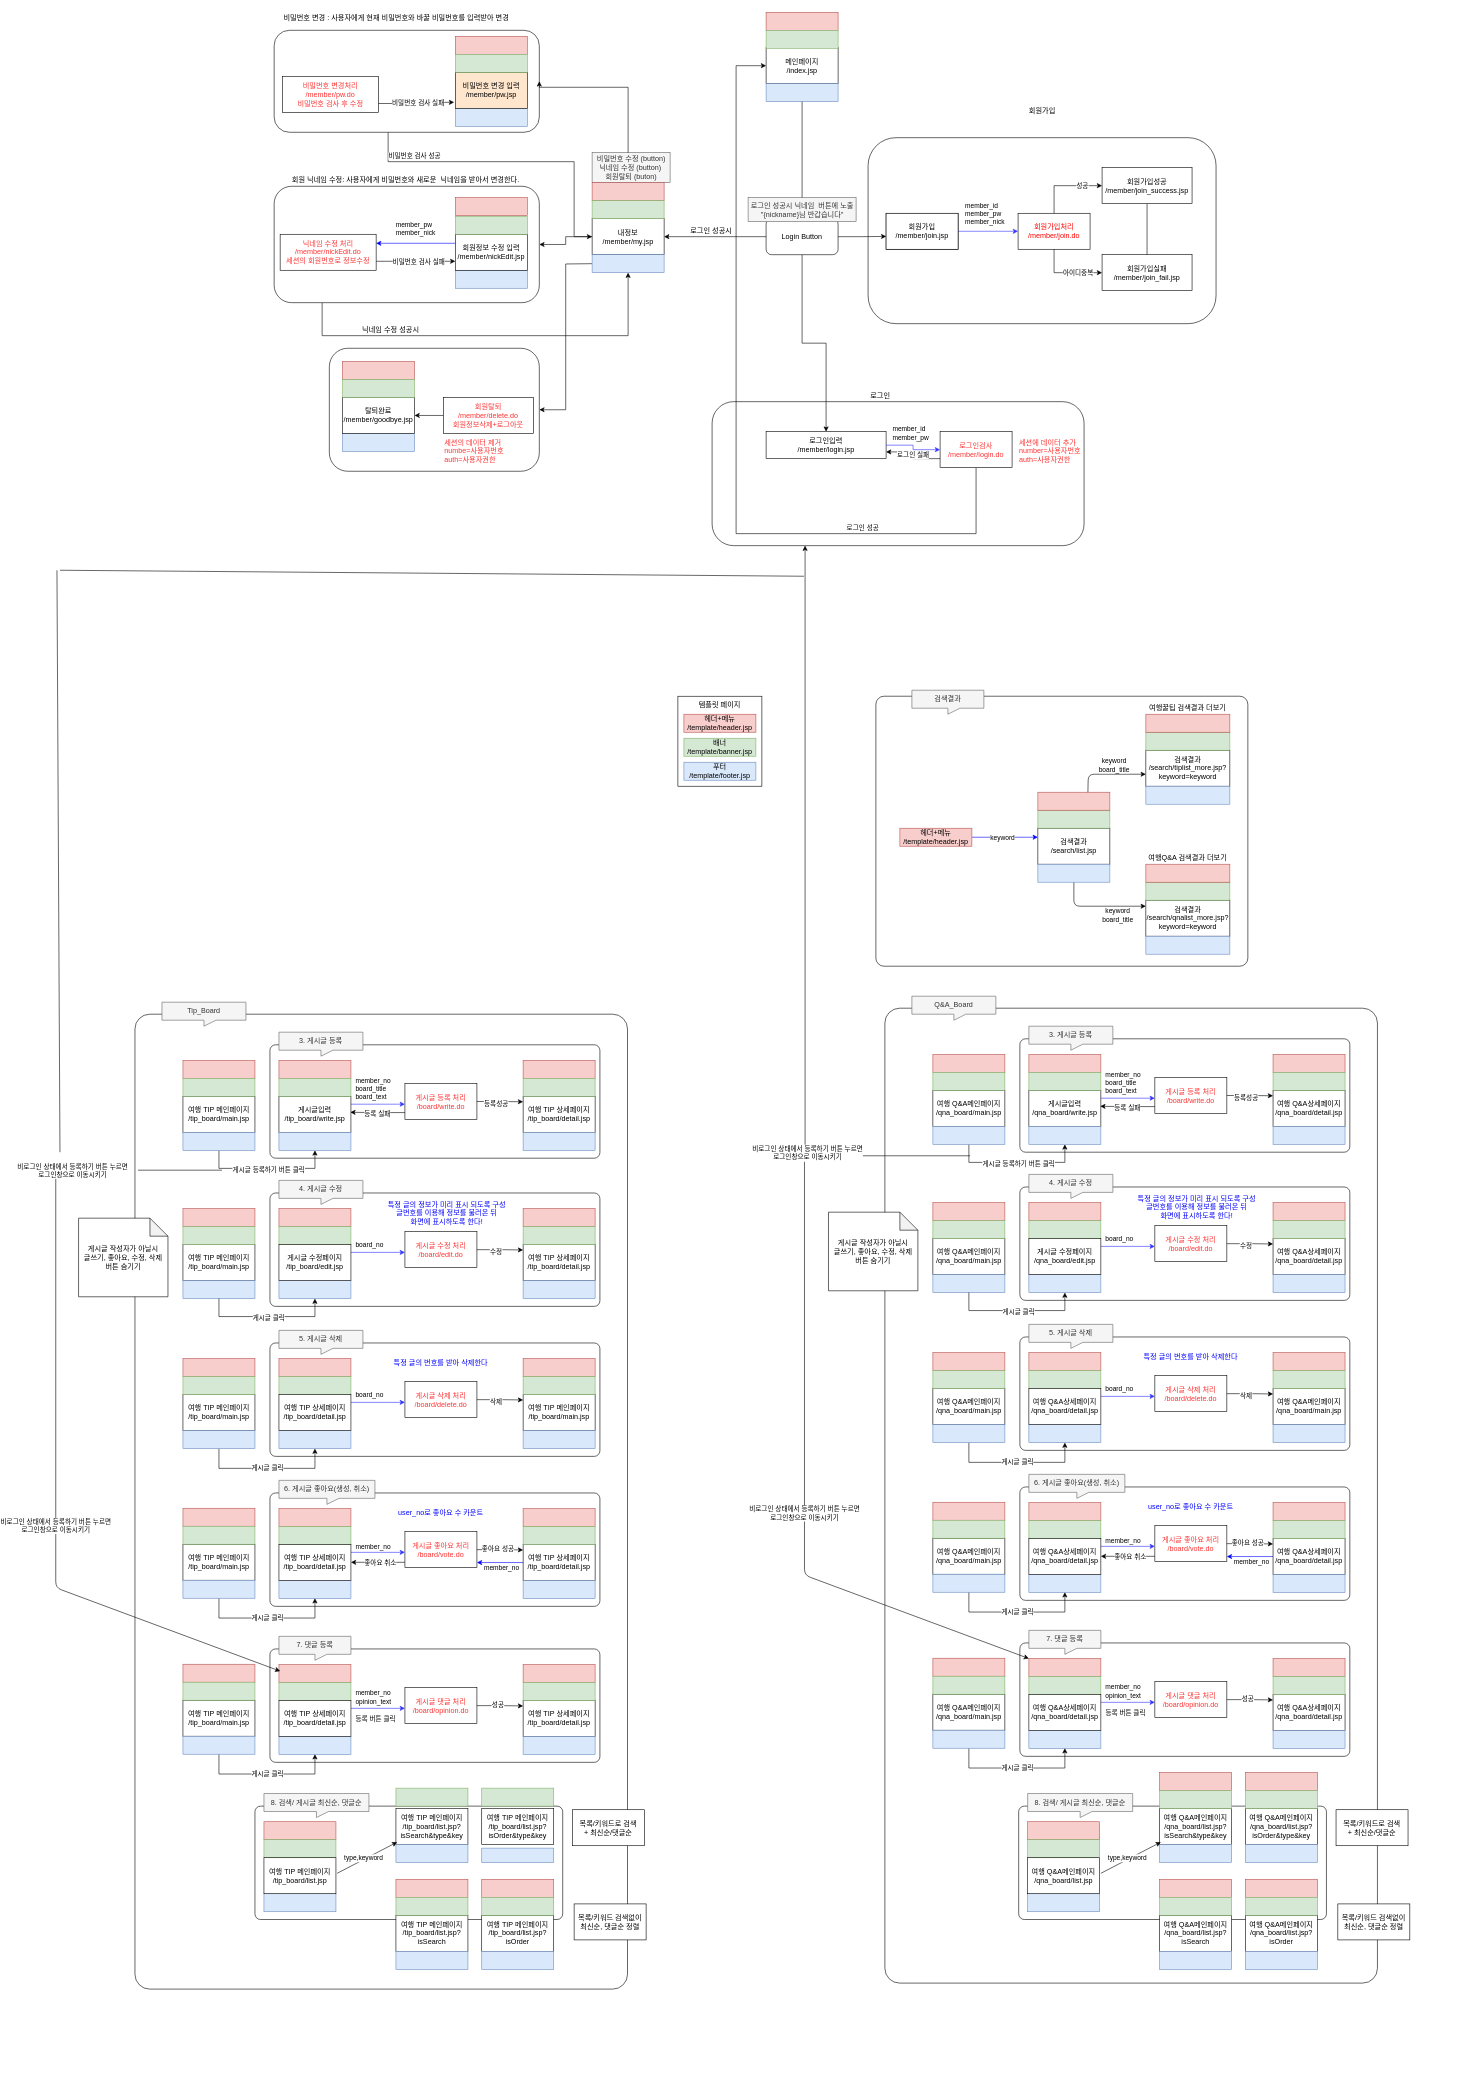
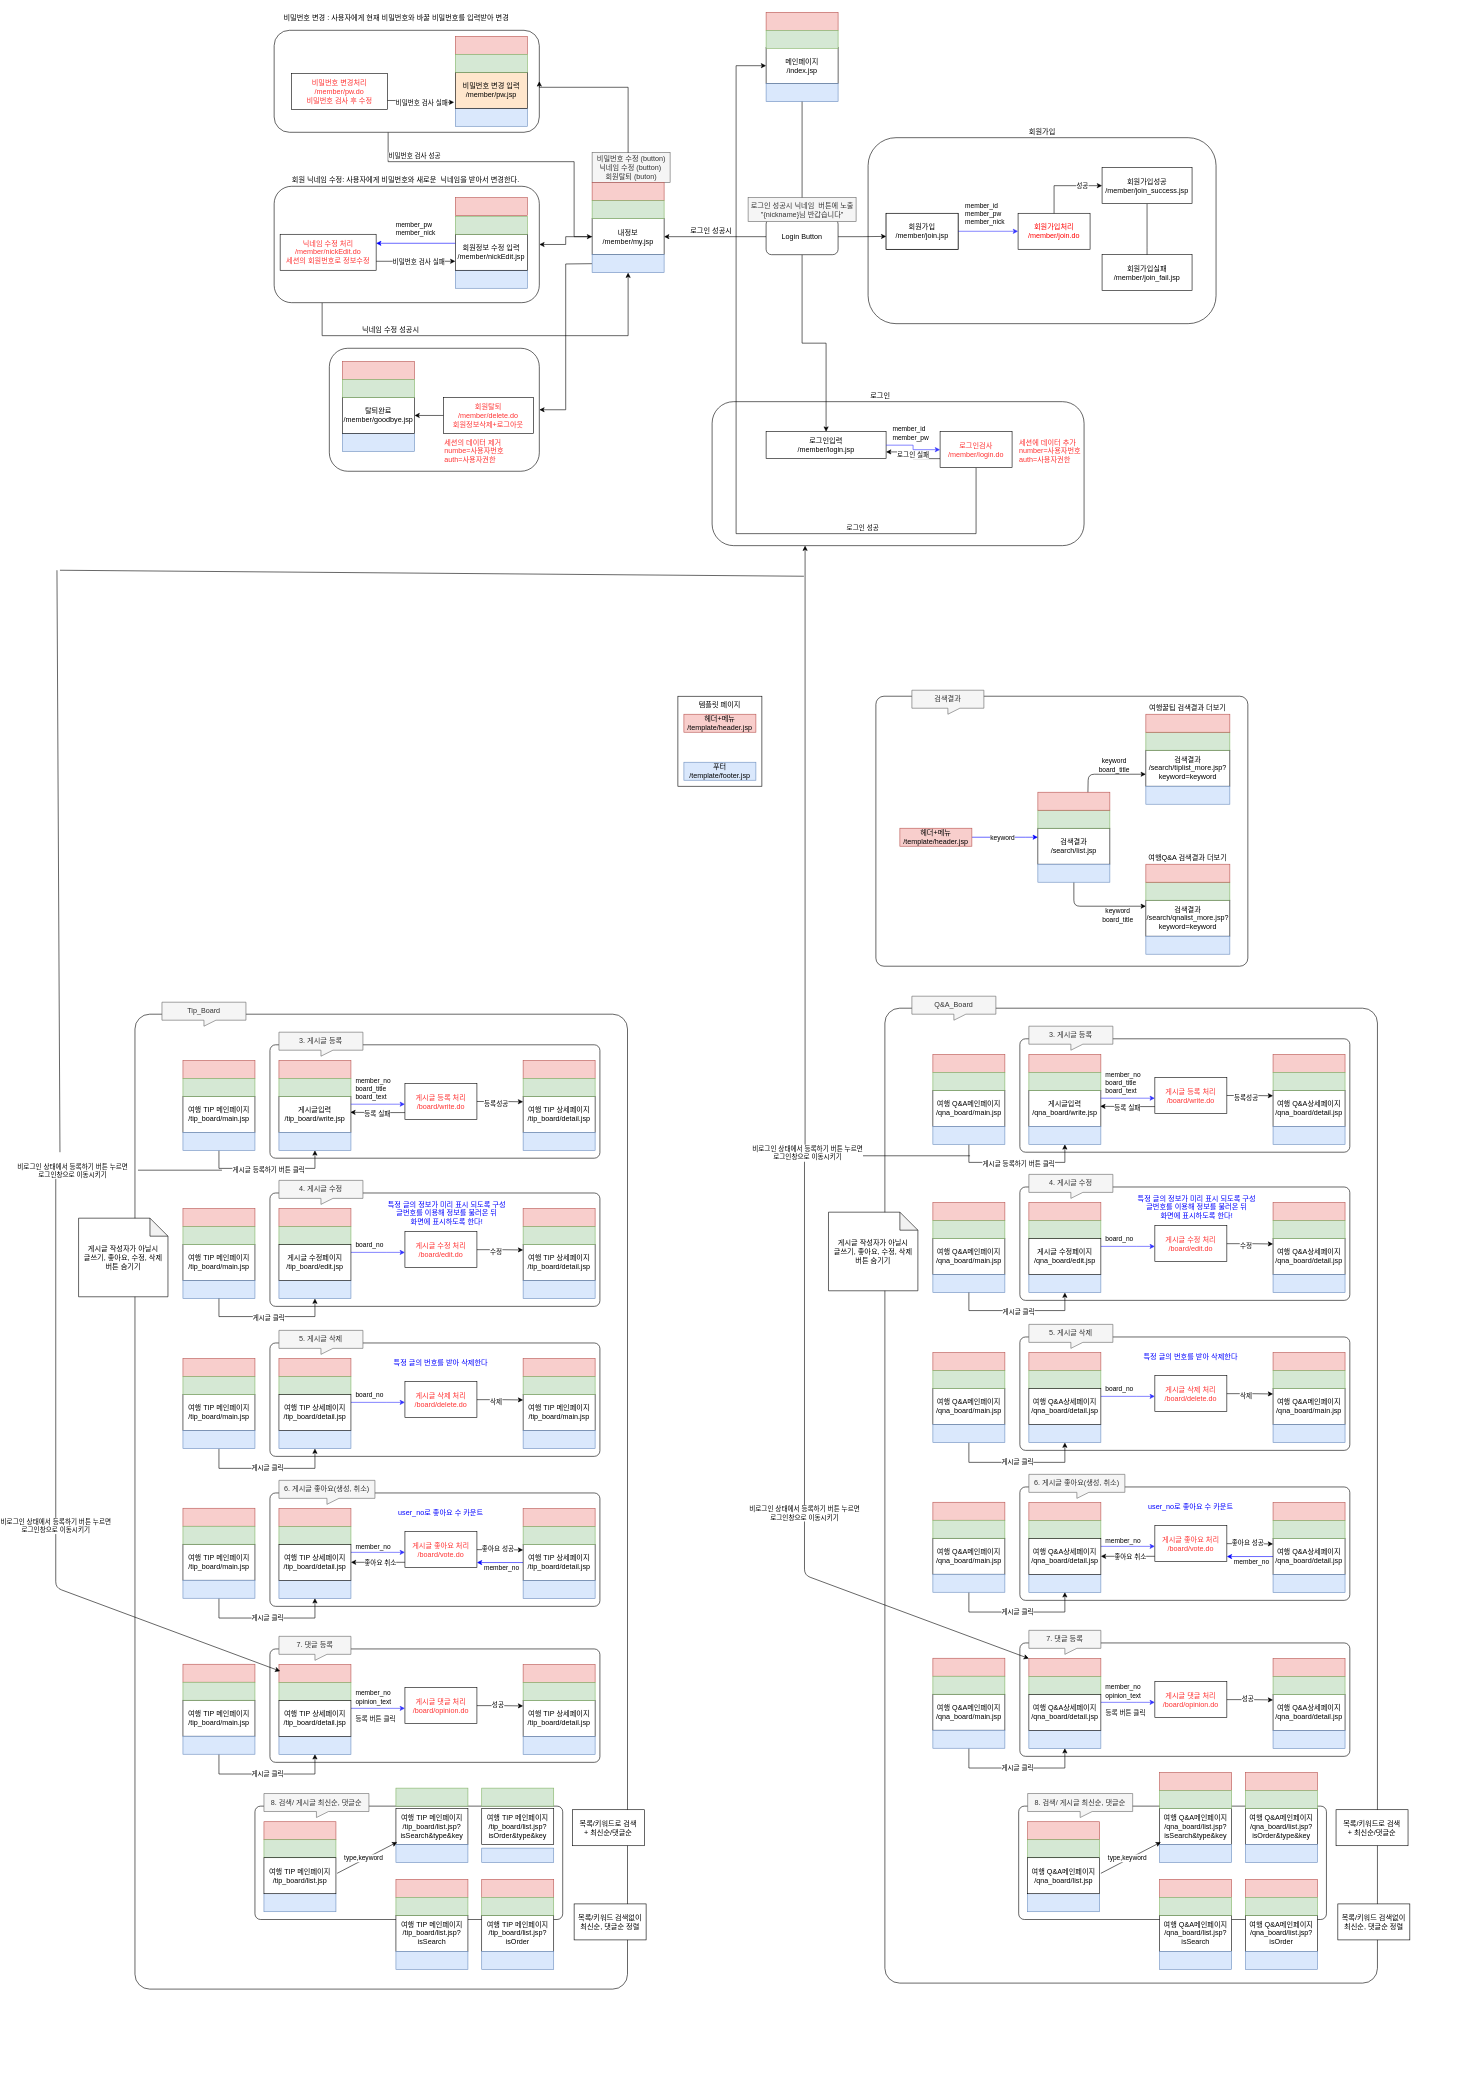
(330, 95) -> (339, 92)
(1042, 111) -> (1042, 132)
(1074, 273) -> none
(720, 747) -> none
